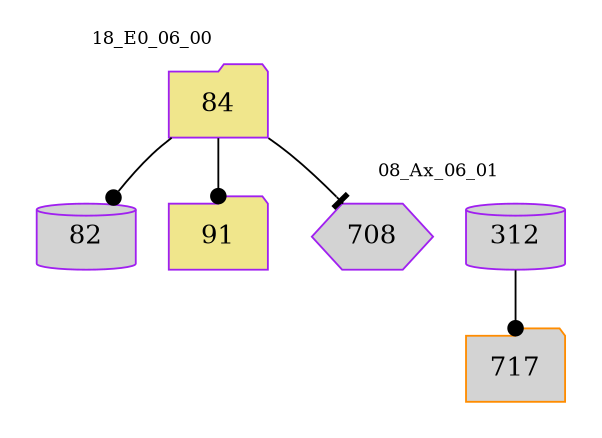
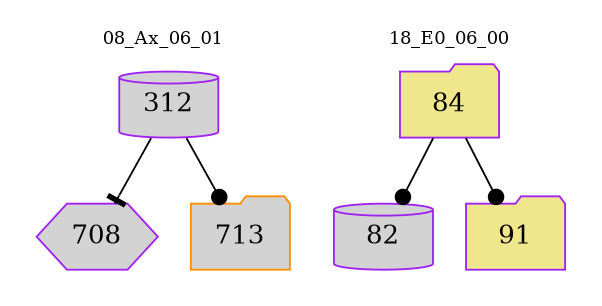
(309, 170) -> (135, 167)
(516, 369) -> (240, 237)
